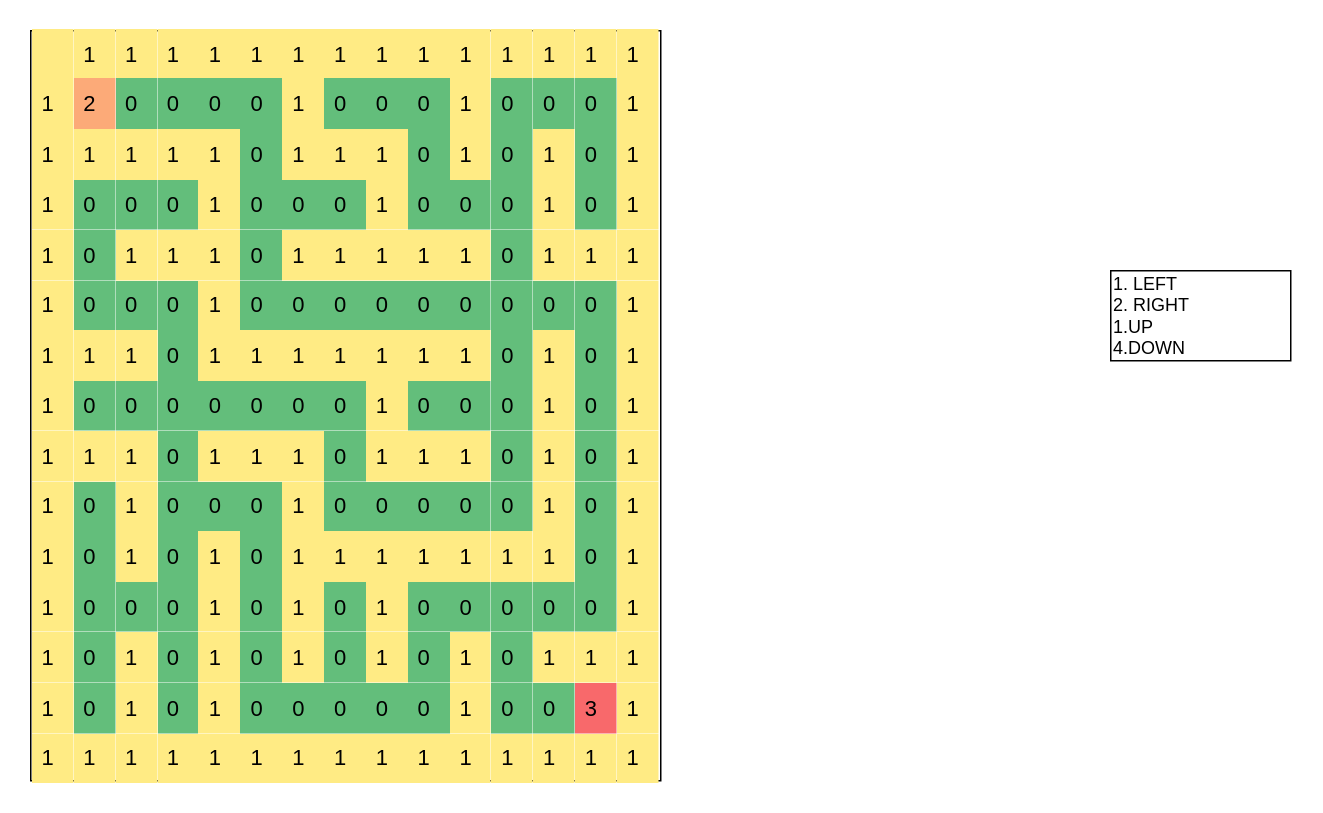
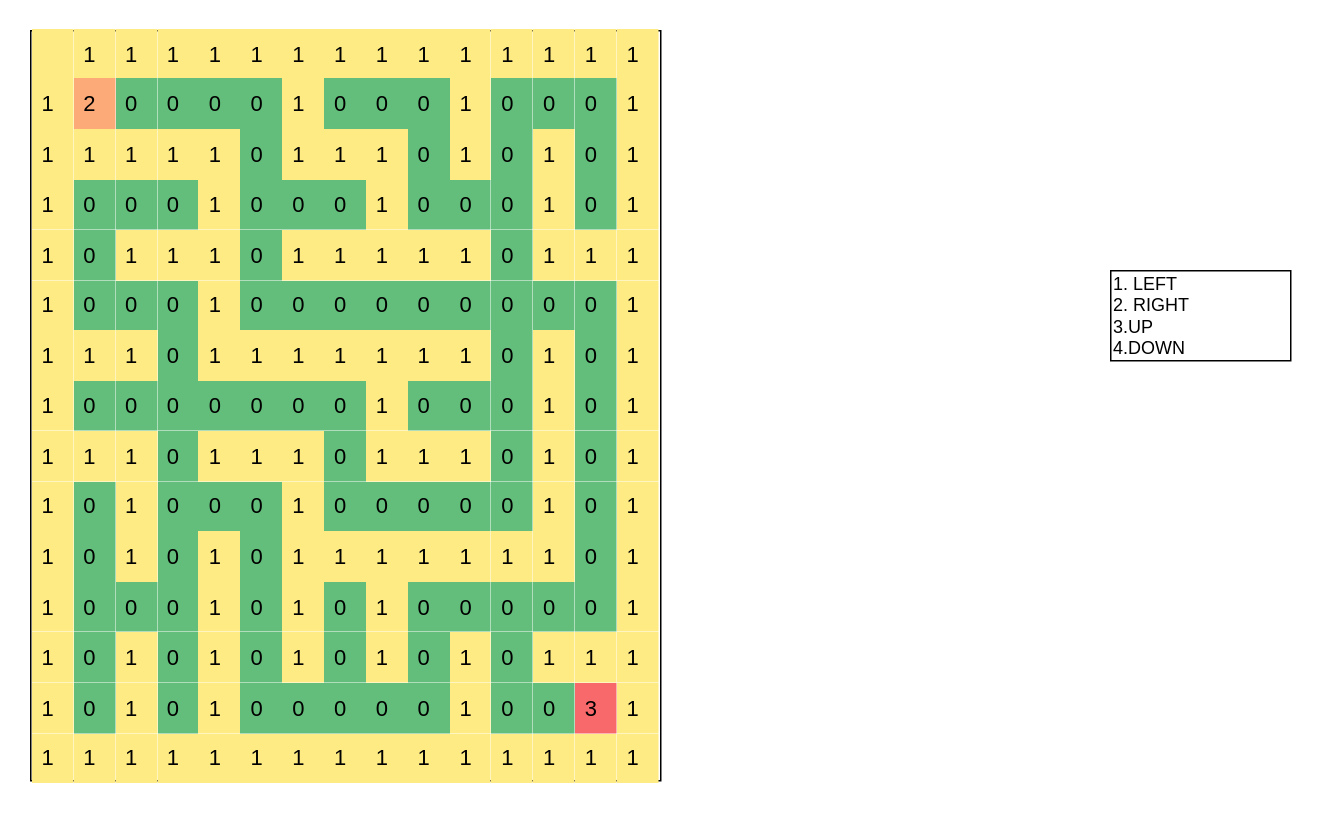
(1149, 316) -> (1149, 316)
